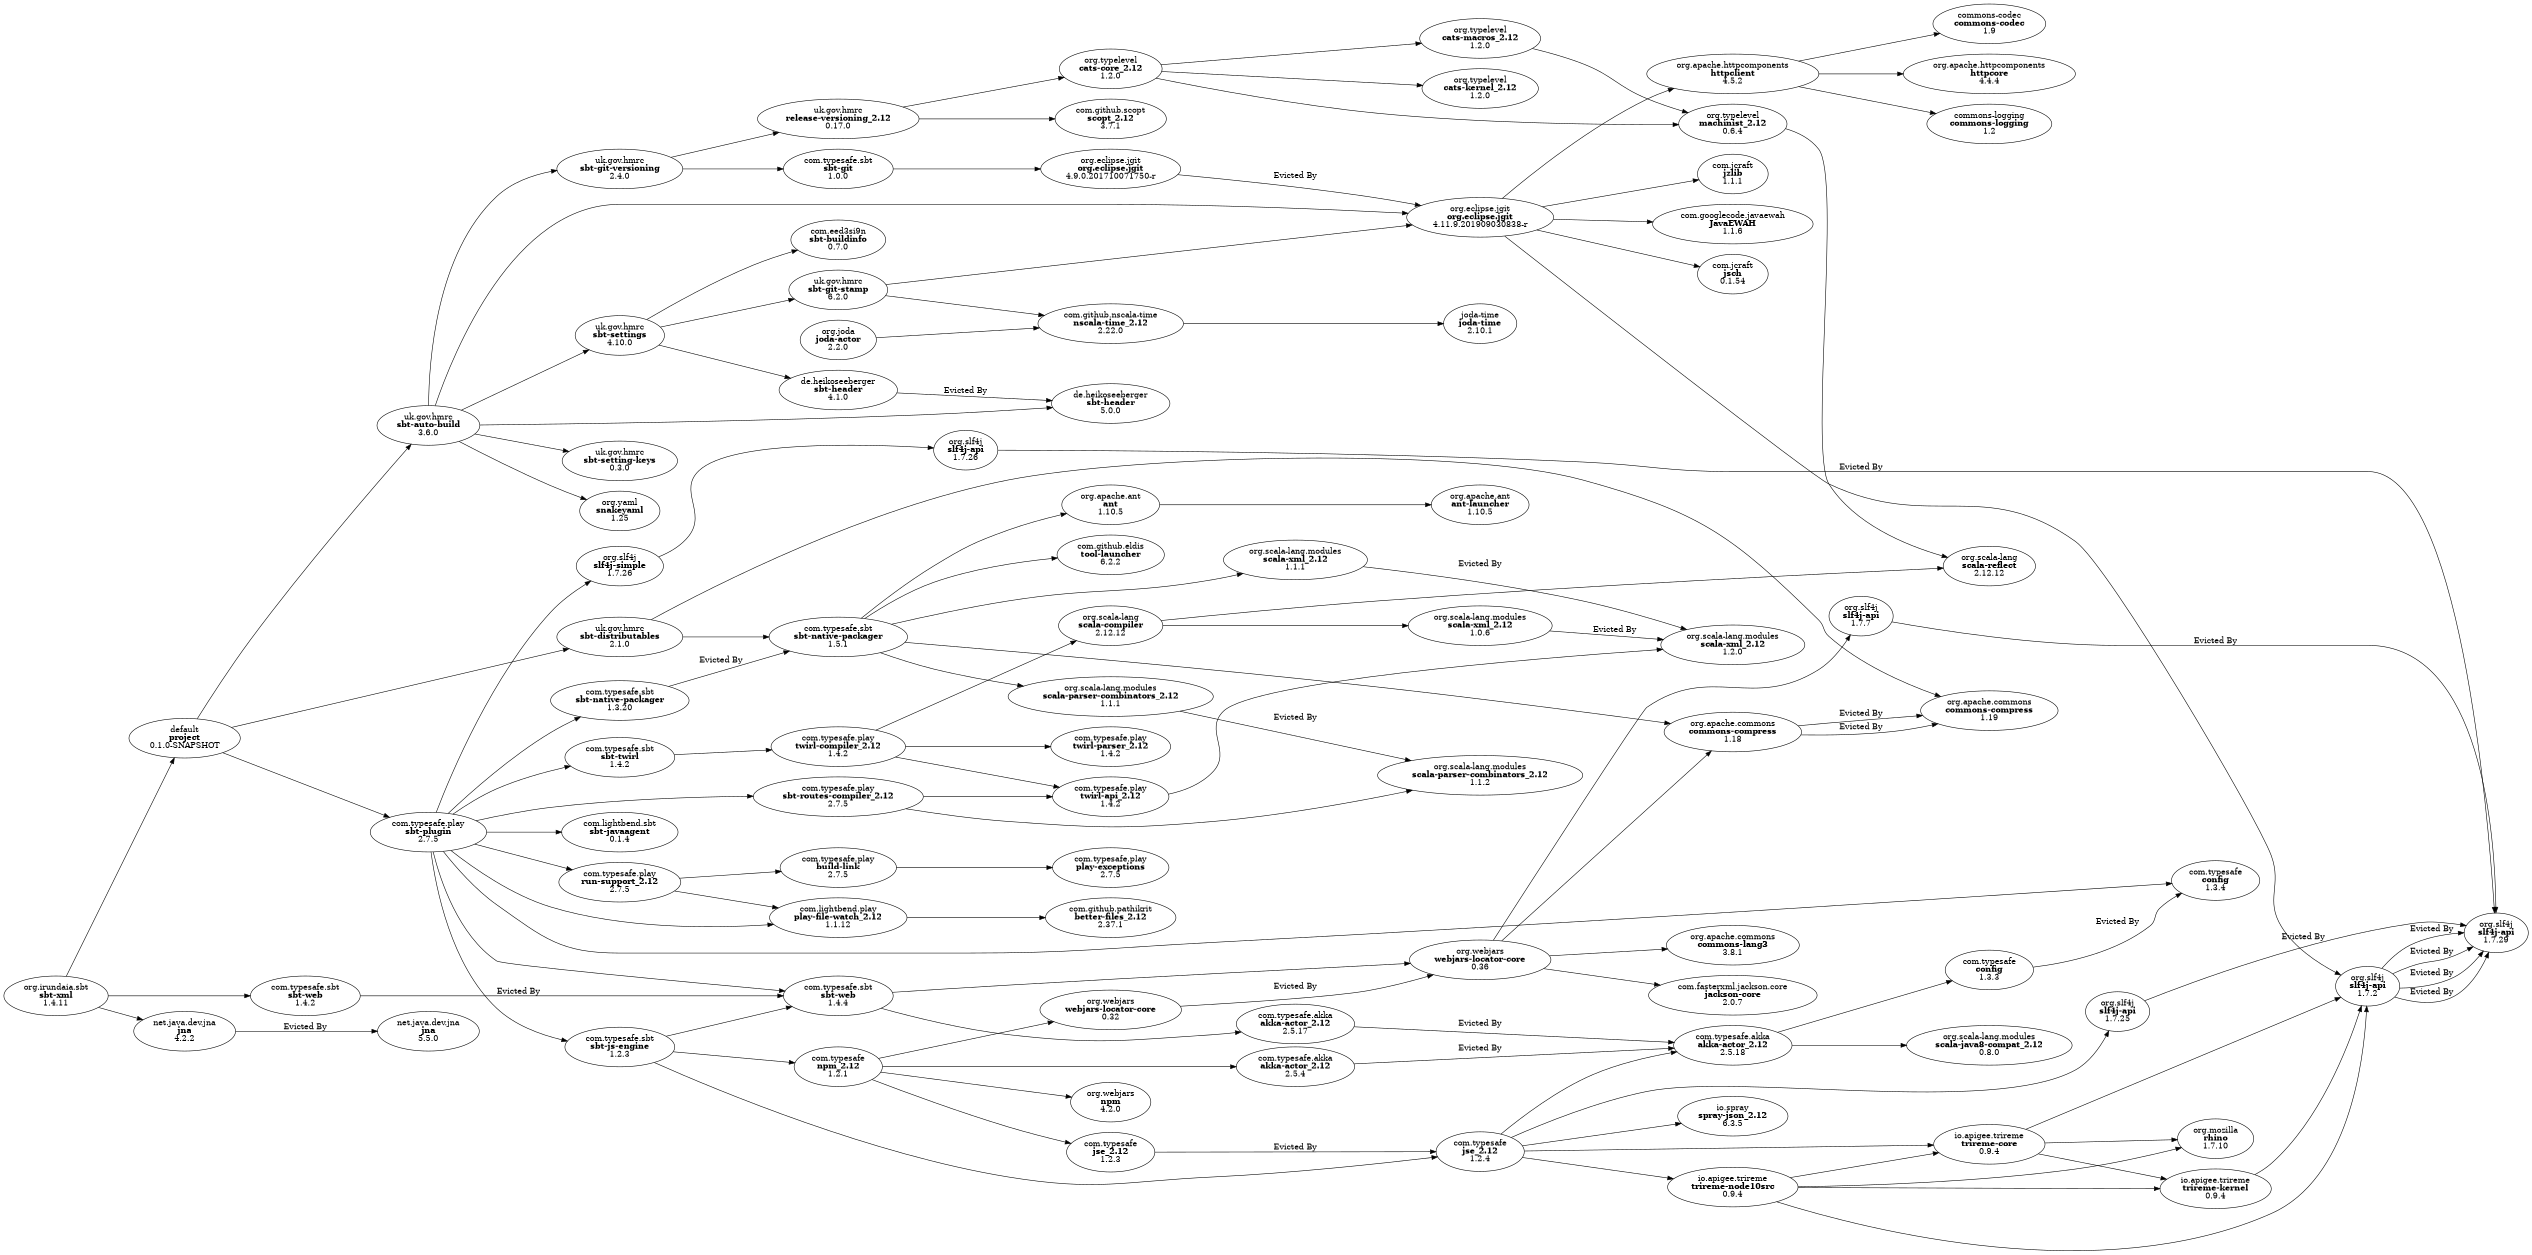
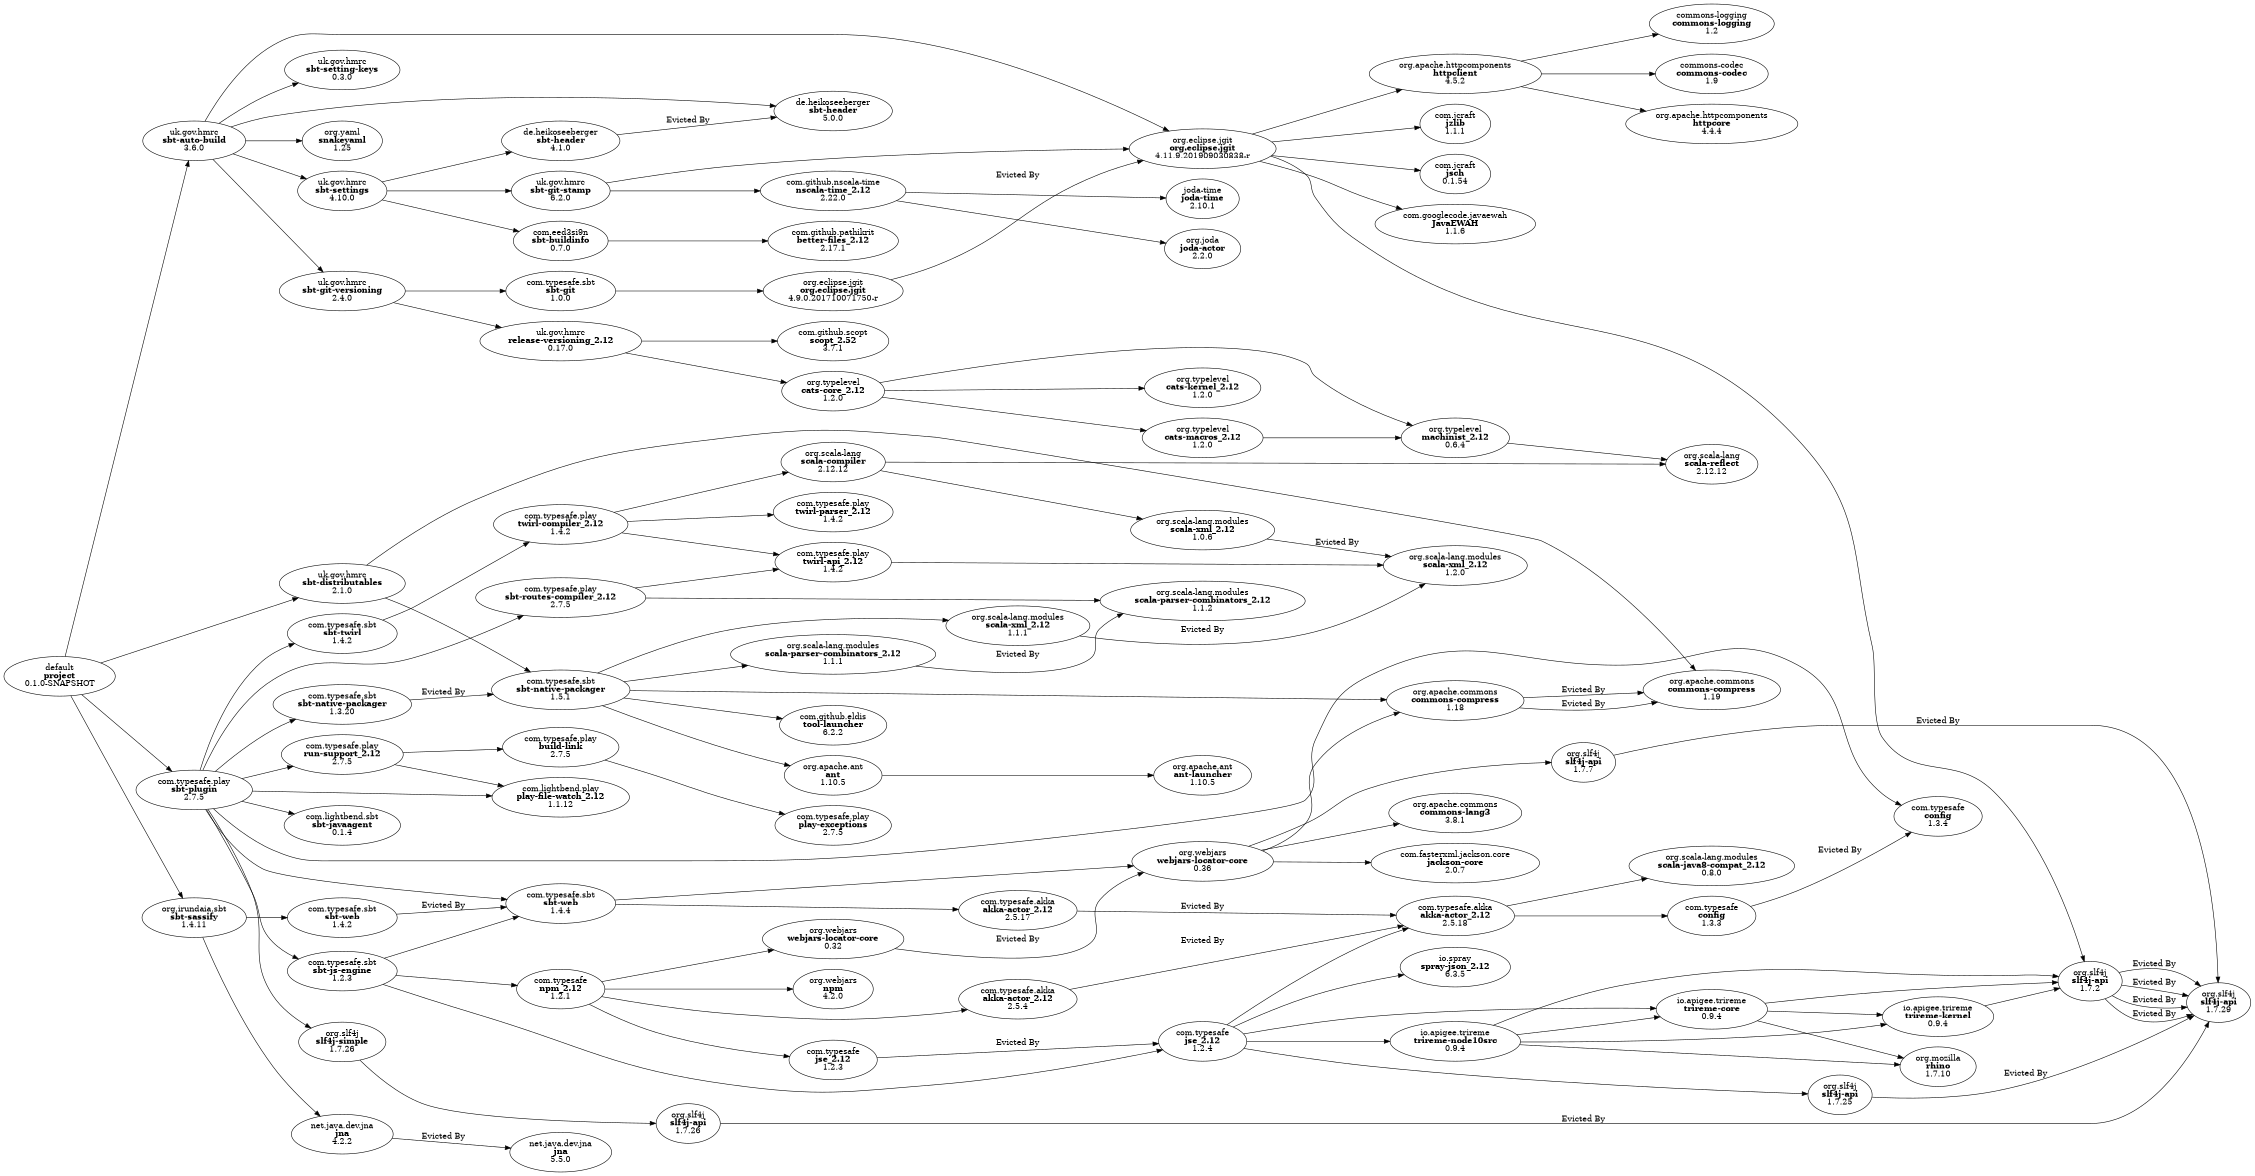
(1111, 118) -> (833, 341)
(955, 333) -> (1028, 221)
(119, 870) -> (125, 795)
(973, 918) -> (685, 241)
(1111, 925) -> (833, 248)
(56, 995) -> (194, 917)
